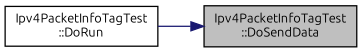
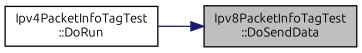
(280, 26) -> (280, 26)
